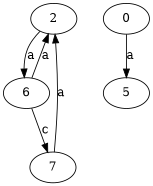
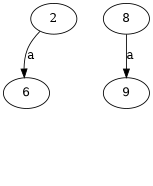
(126, 19) -> (126, 19)
(39, 60) -> none
(126, 93) -> (126, 93)
(53, 167) -> none
